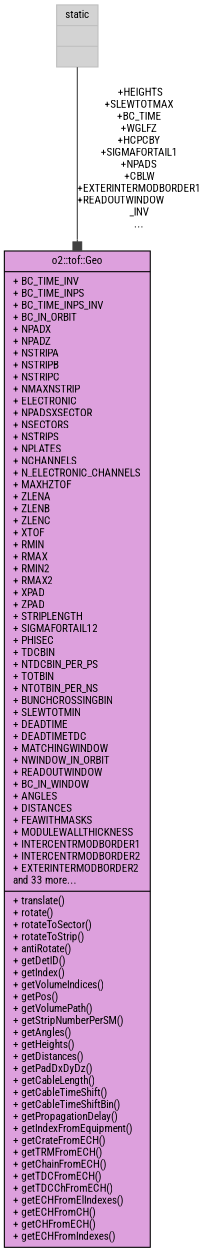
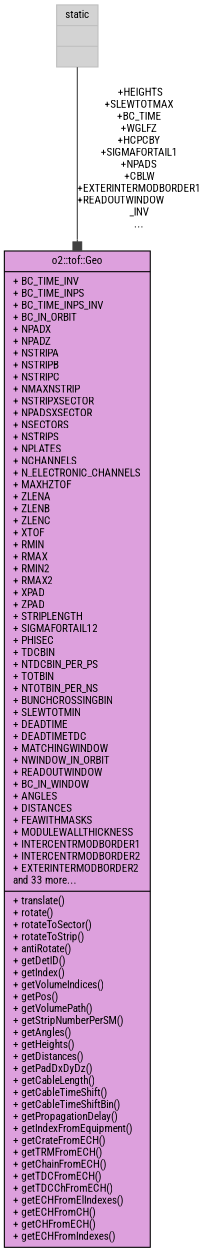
(45, 401) -> (54, 401)
